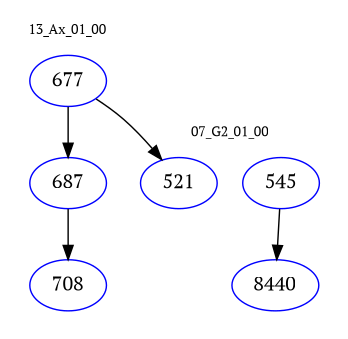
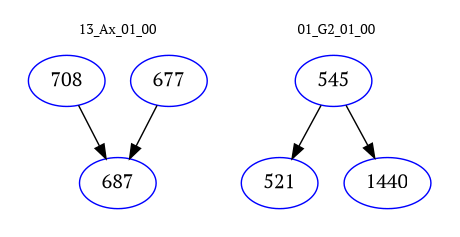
(138, 133) -> (310, 126)
(230, 133) -> (336, 31)
(68, 227) -> (89, 126)
(275, 285) -> (388, 183)
